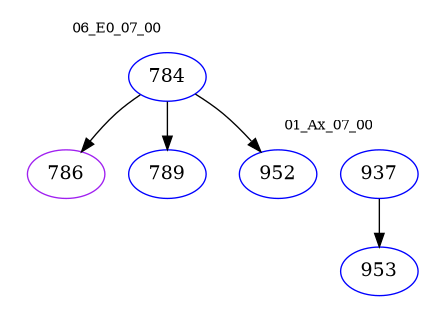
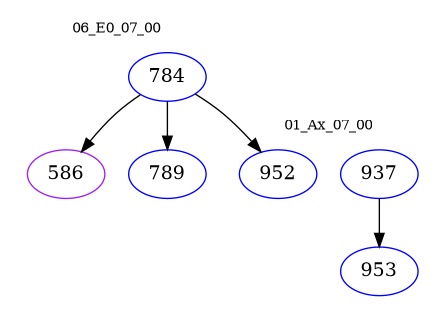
(66, 174) -> (66, 174)
